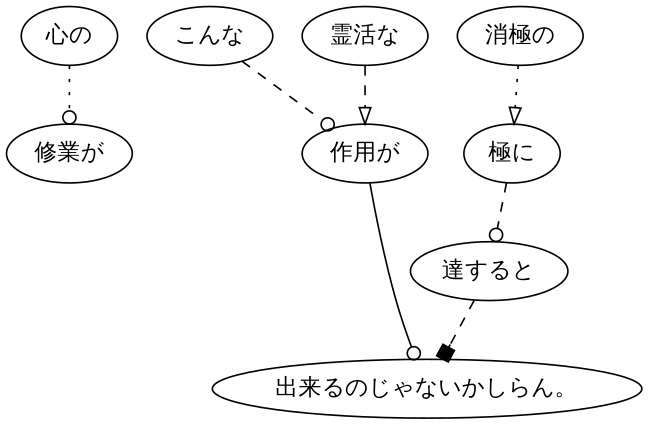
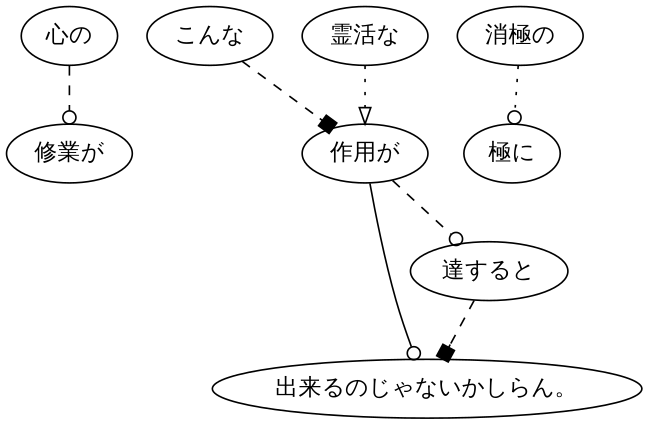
(365, 87) -> (365, 87)
(517, 87) -> (517, 87)
(69, 88) -> (69, 88)
(281, 90) -> (281, 90)
(502, 205) -> (422, 207)
